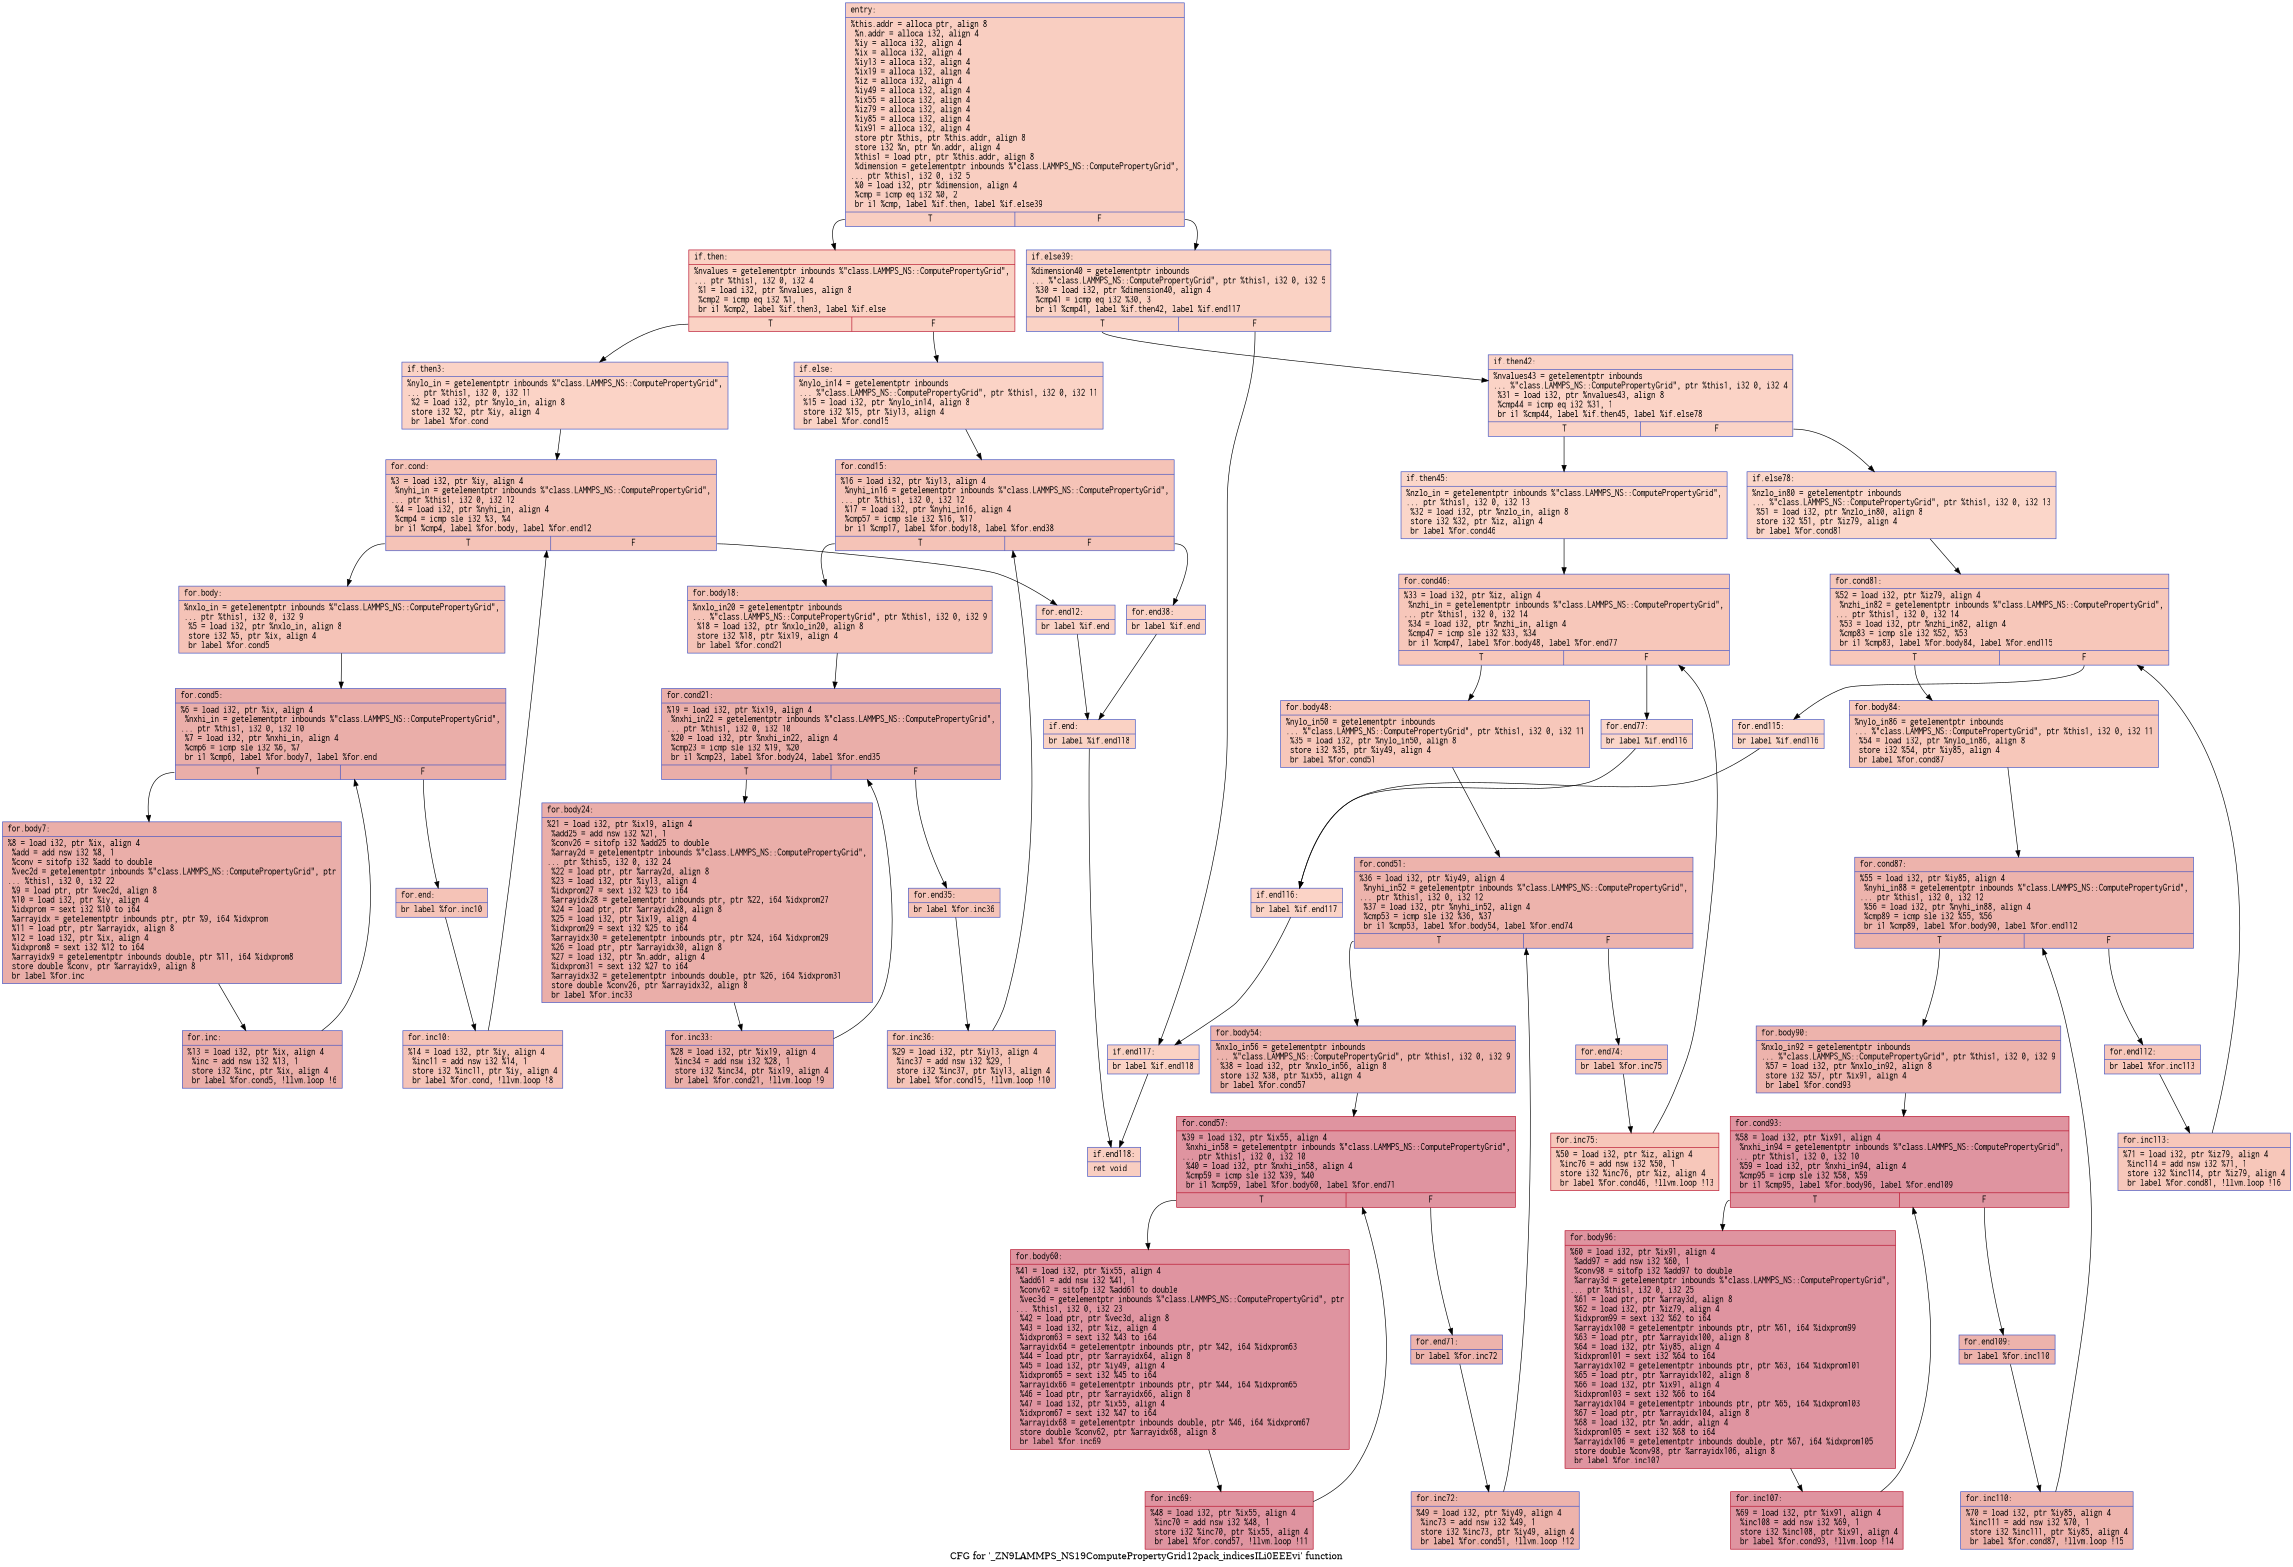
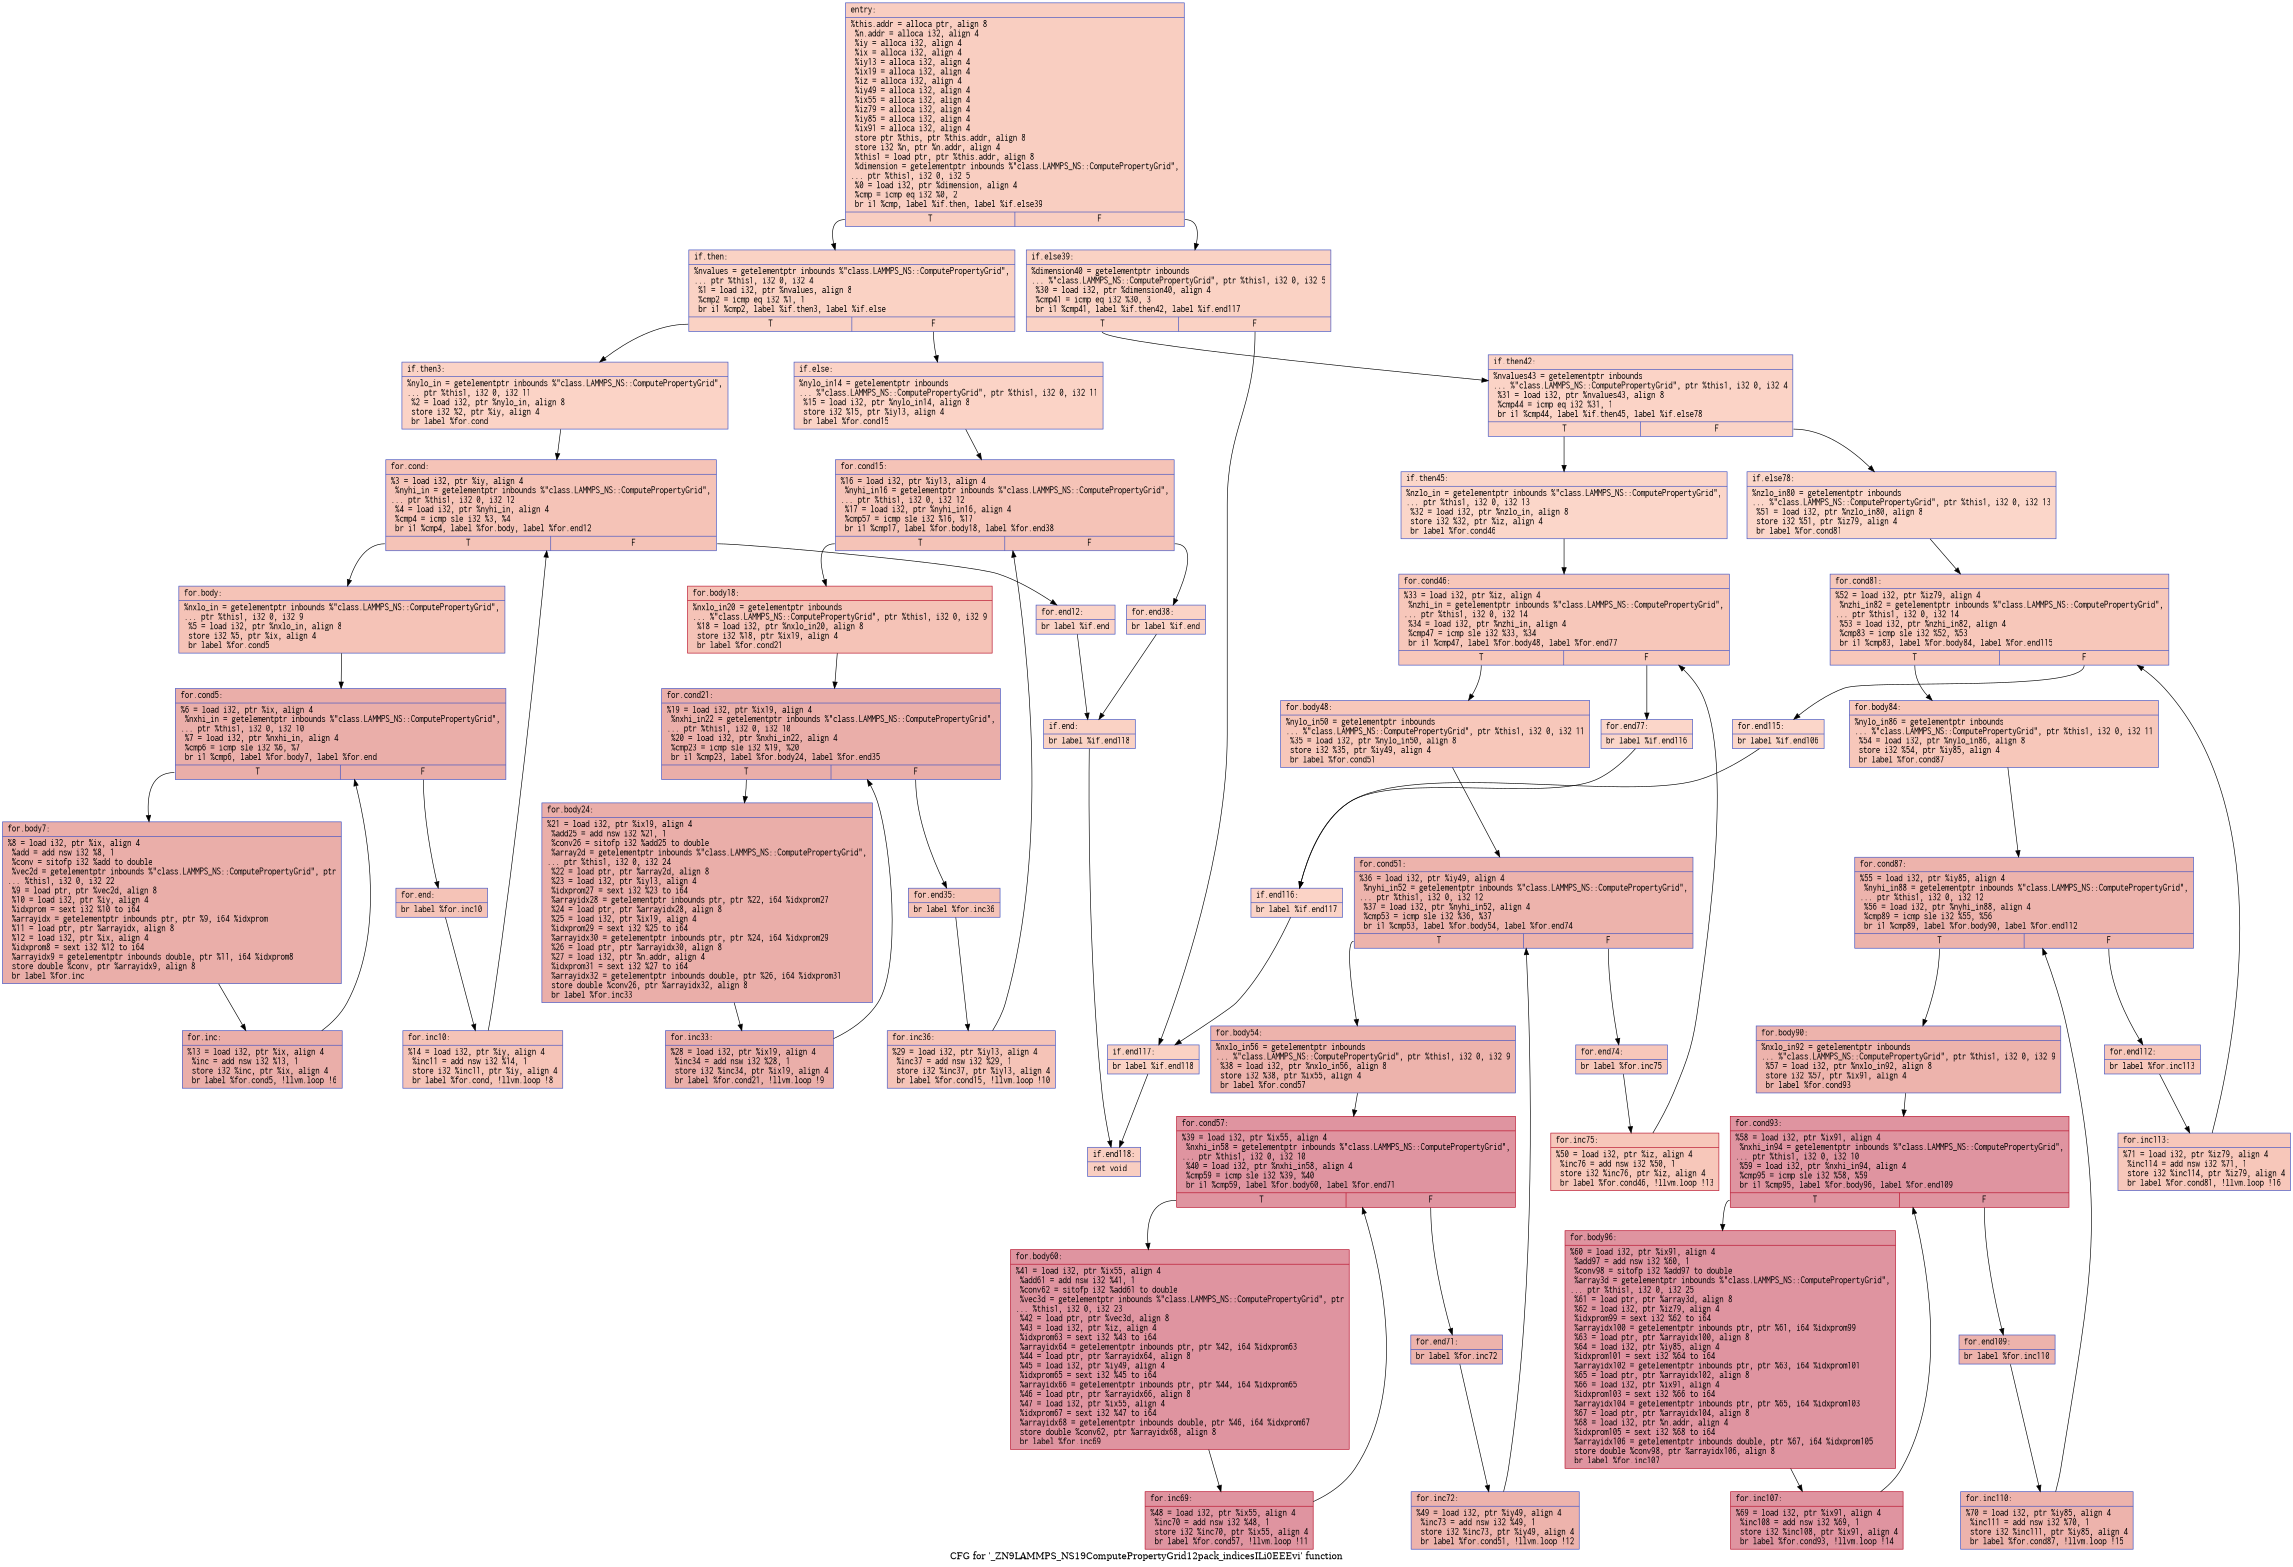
(852, 291) -> (852, 291)
(840, 620) -> (840, 620)
(1778, 741) -> (1778, 741)
(609, 862) -> (609, 862)
